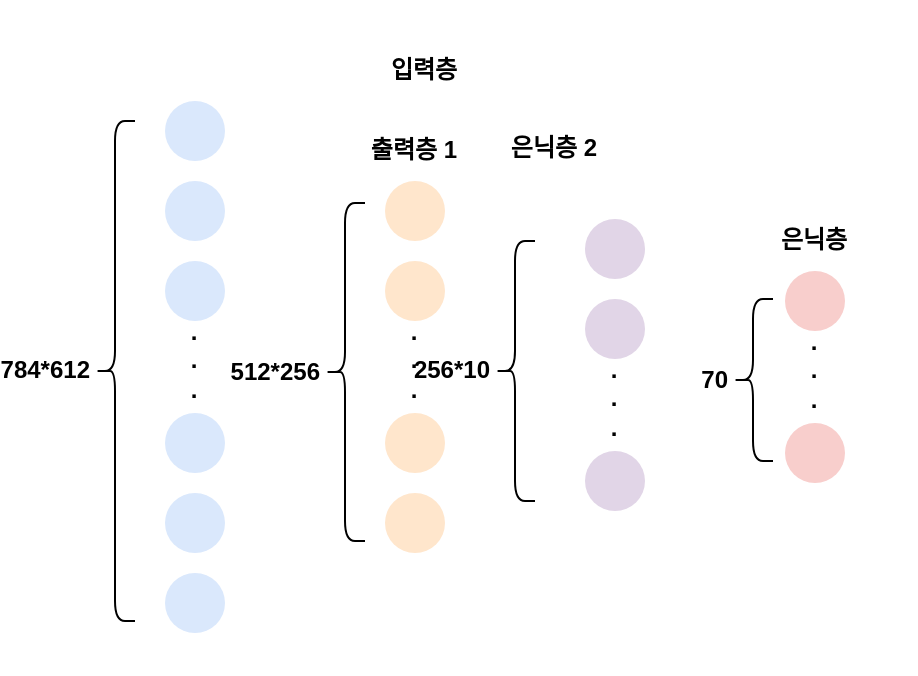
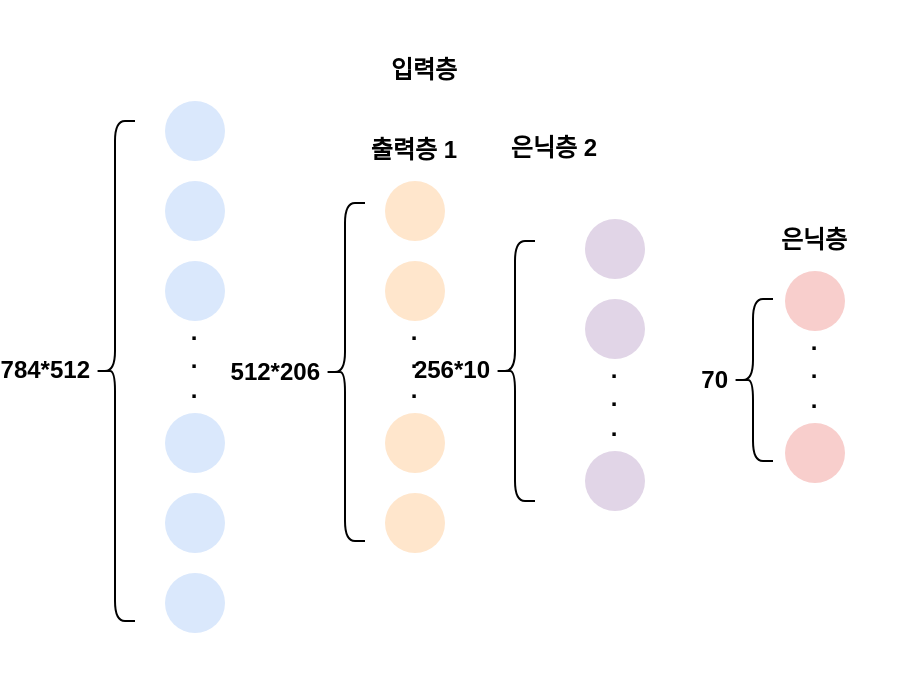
(69, 371) -> (69, 371)
(299, 373) -> (299, 373)
